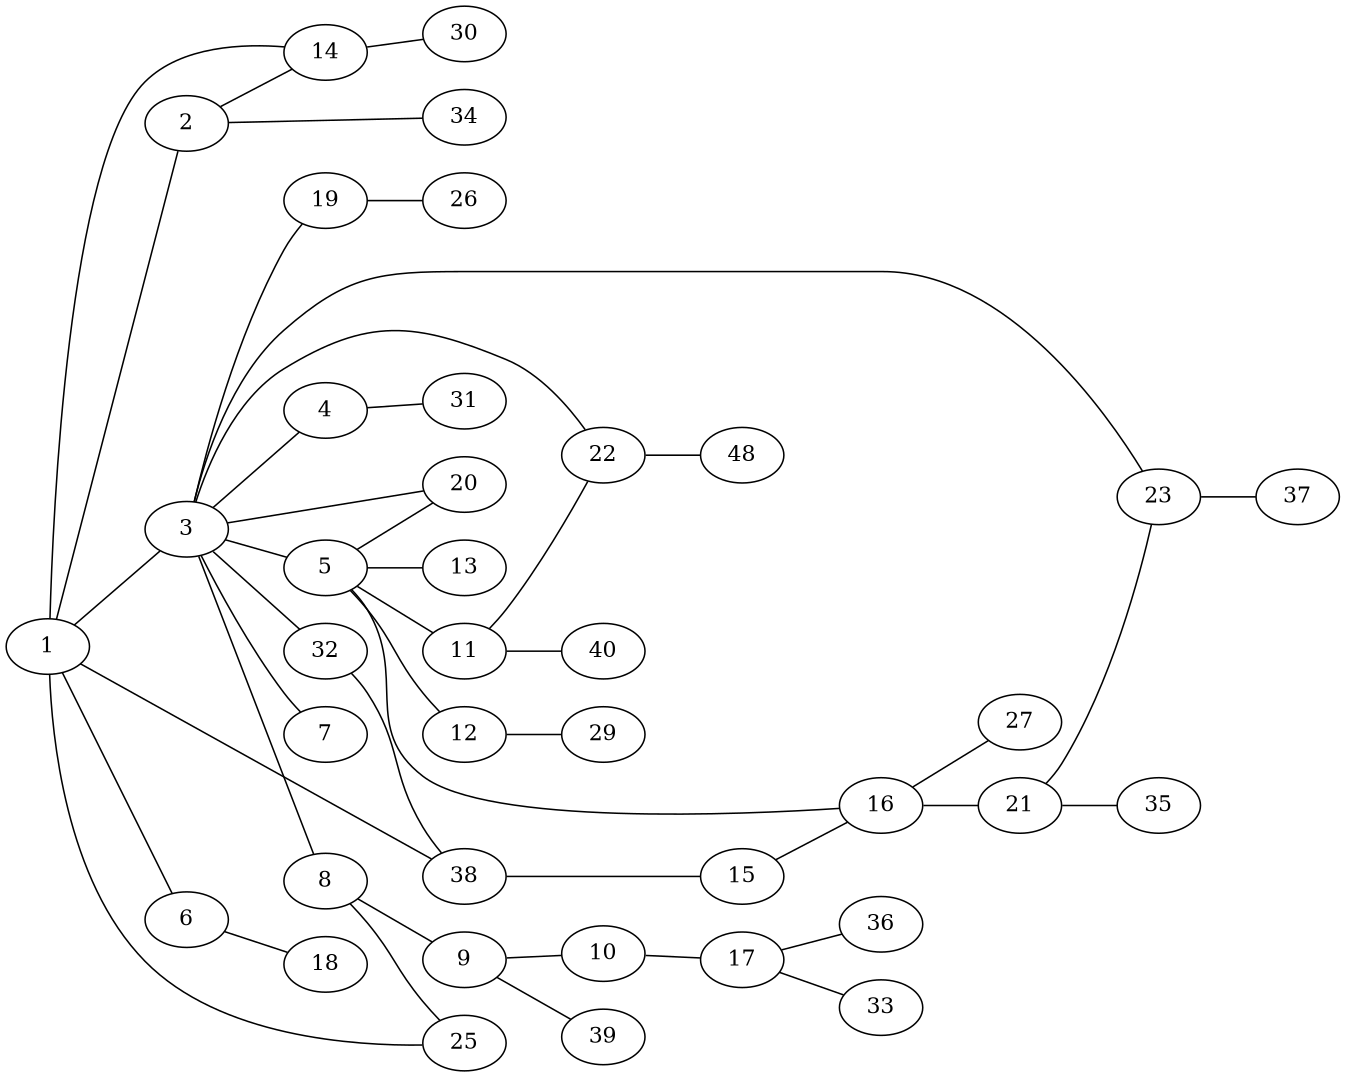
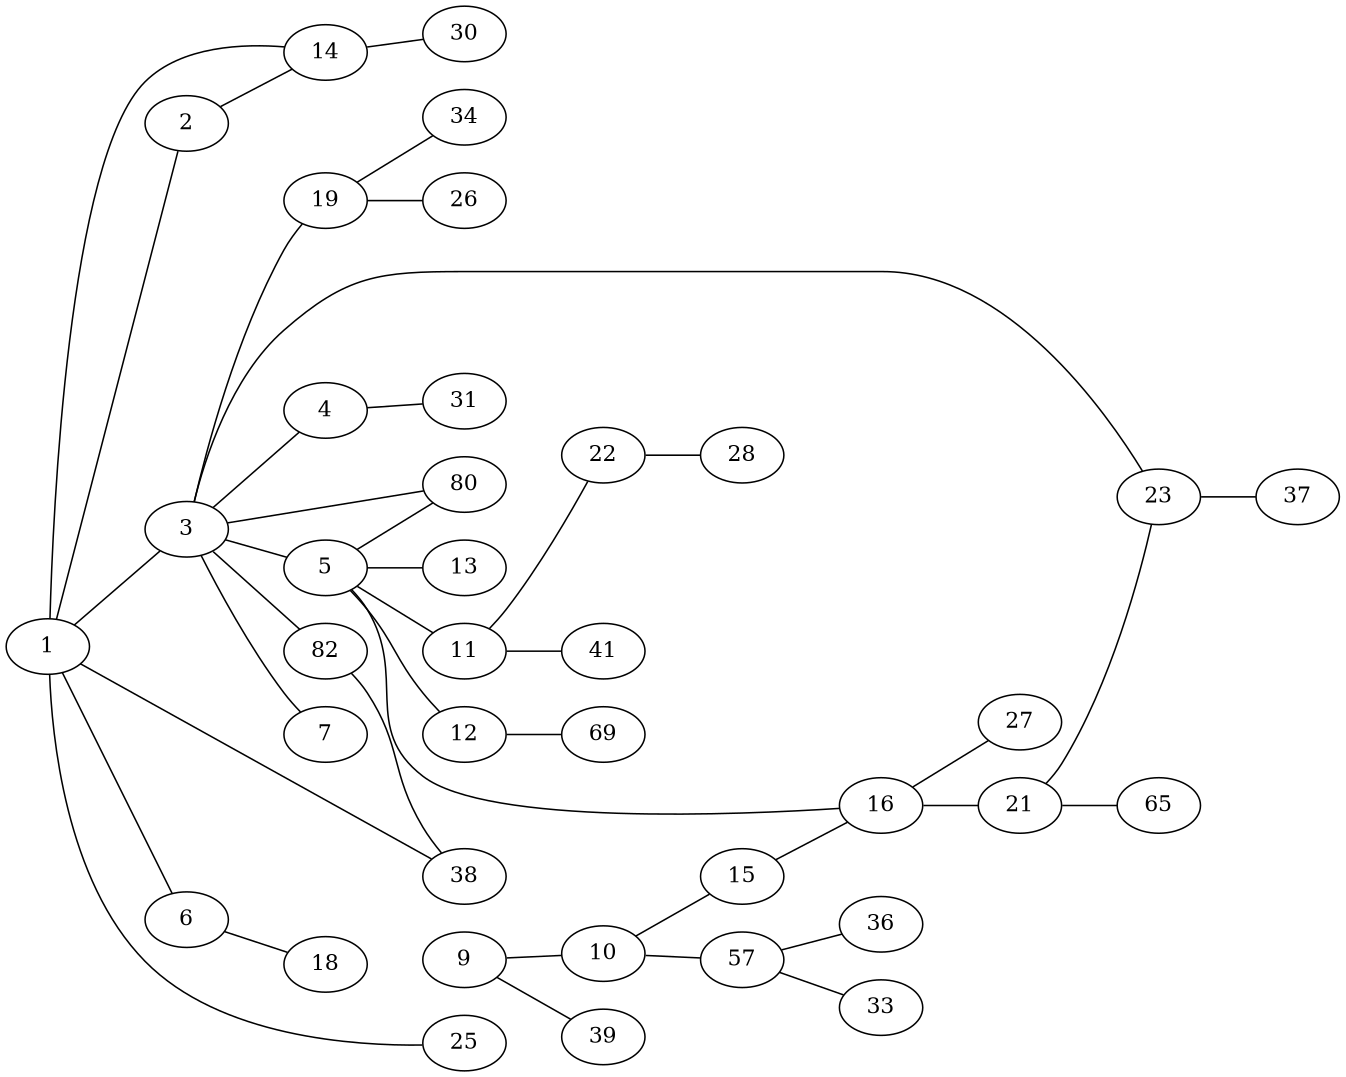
(326, 120) -> (395, 159)
(366, 334) -> none
(742, 455) -> (742, 455)
(464, 485) -> (464, 485)
(326, 651) -> (326, 651)
(603, 651) -> (603, 651)
(603, 734) -> (603, 734)
(1159, 805) -> (1159, 805)
(603, 876) -> (673, 915)
(326, 881) -> none
(742, 960) -> (742, 960)
